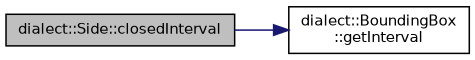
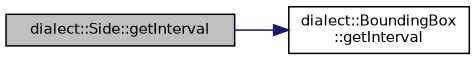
(120, 30) -> (120, 30)
